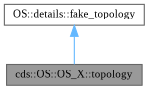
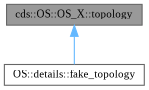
(74, 50) -> (74, 50)
